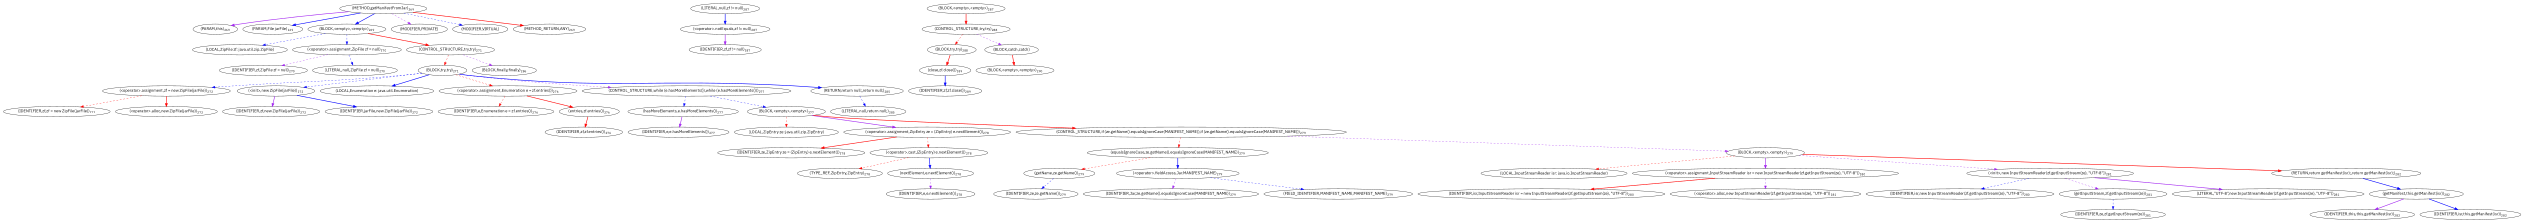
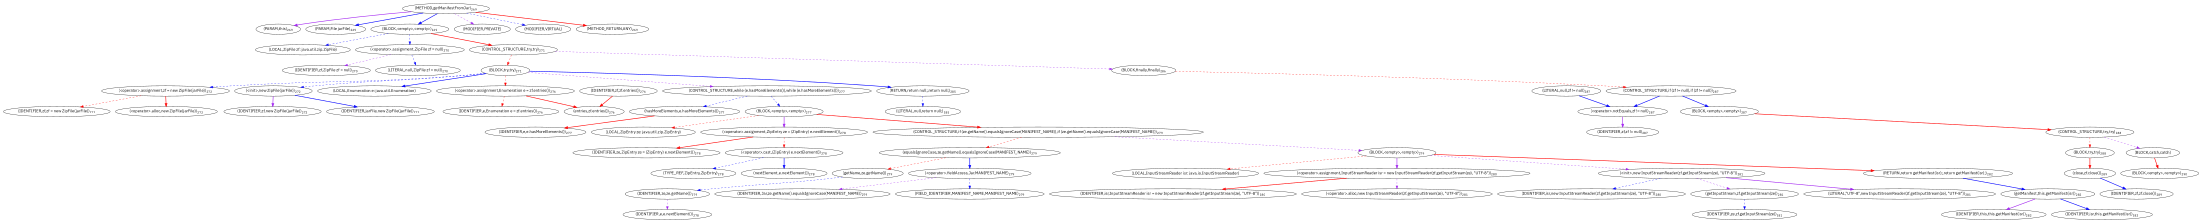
none -> (1671, 91)
(681, 120) -> (611, 122)
(587, 121) -> (607, 100)
(885, 163) -> (740, 163)
(931, 182) -> (667, 203)
